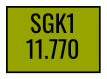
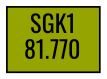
(53, 40) -> (53, 40)
